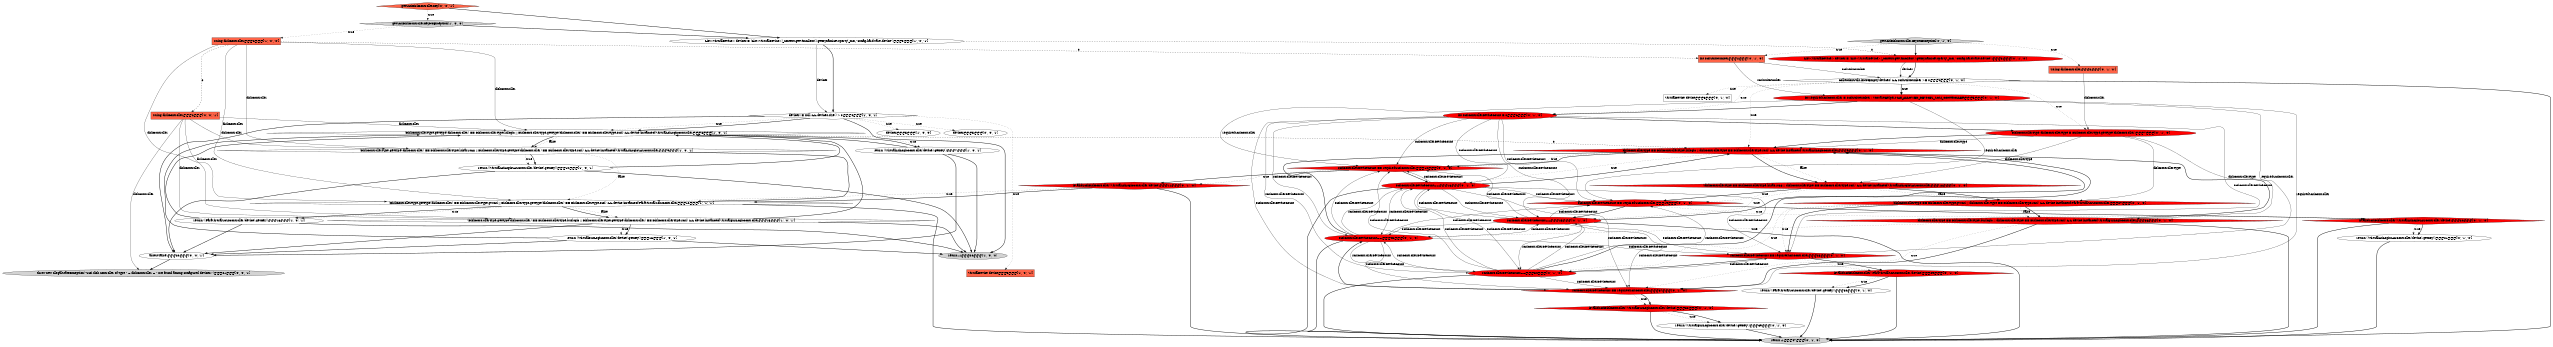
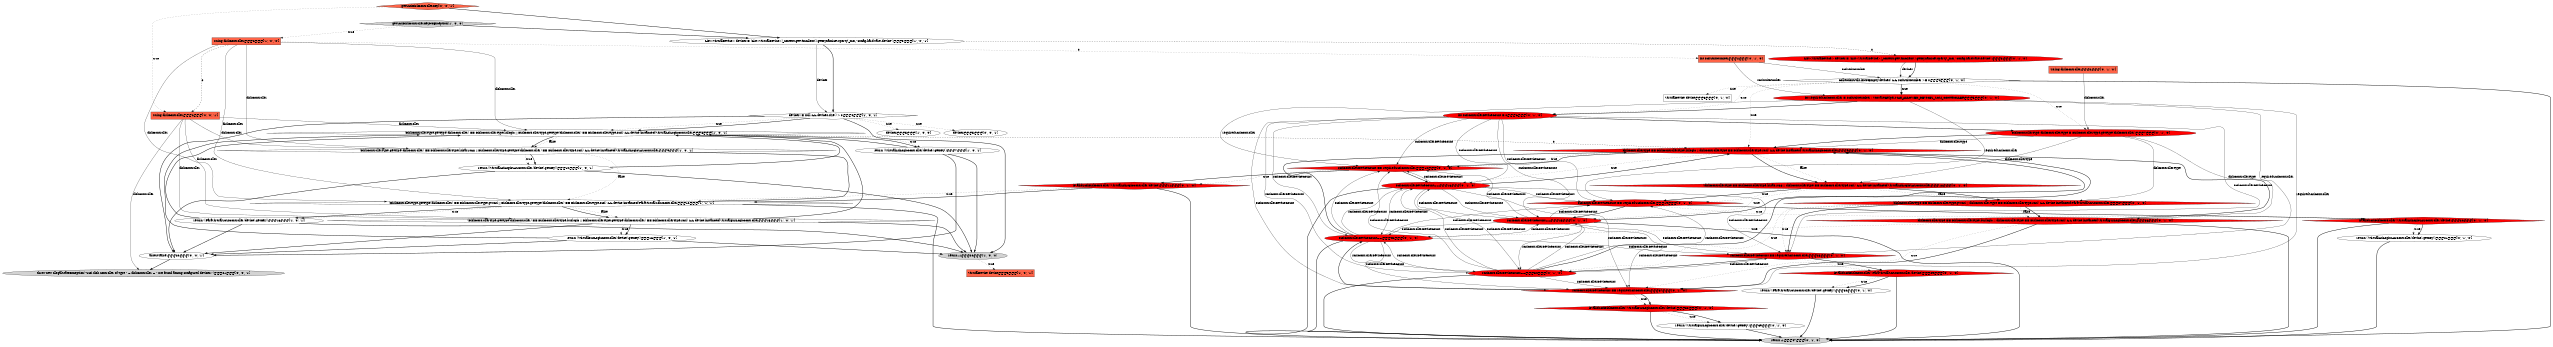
(428, 14) -> (222, 13)
(1916, 41) -> none
(988, 50) -> (988, 50)
(1013, 145) -> (986, 264)
